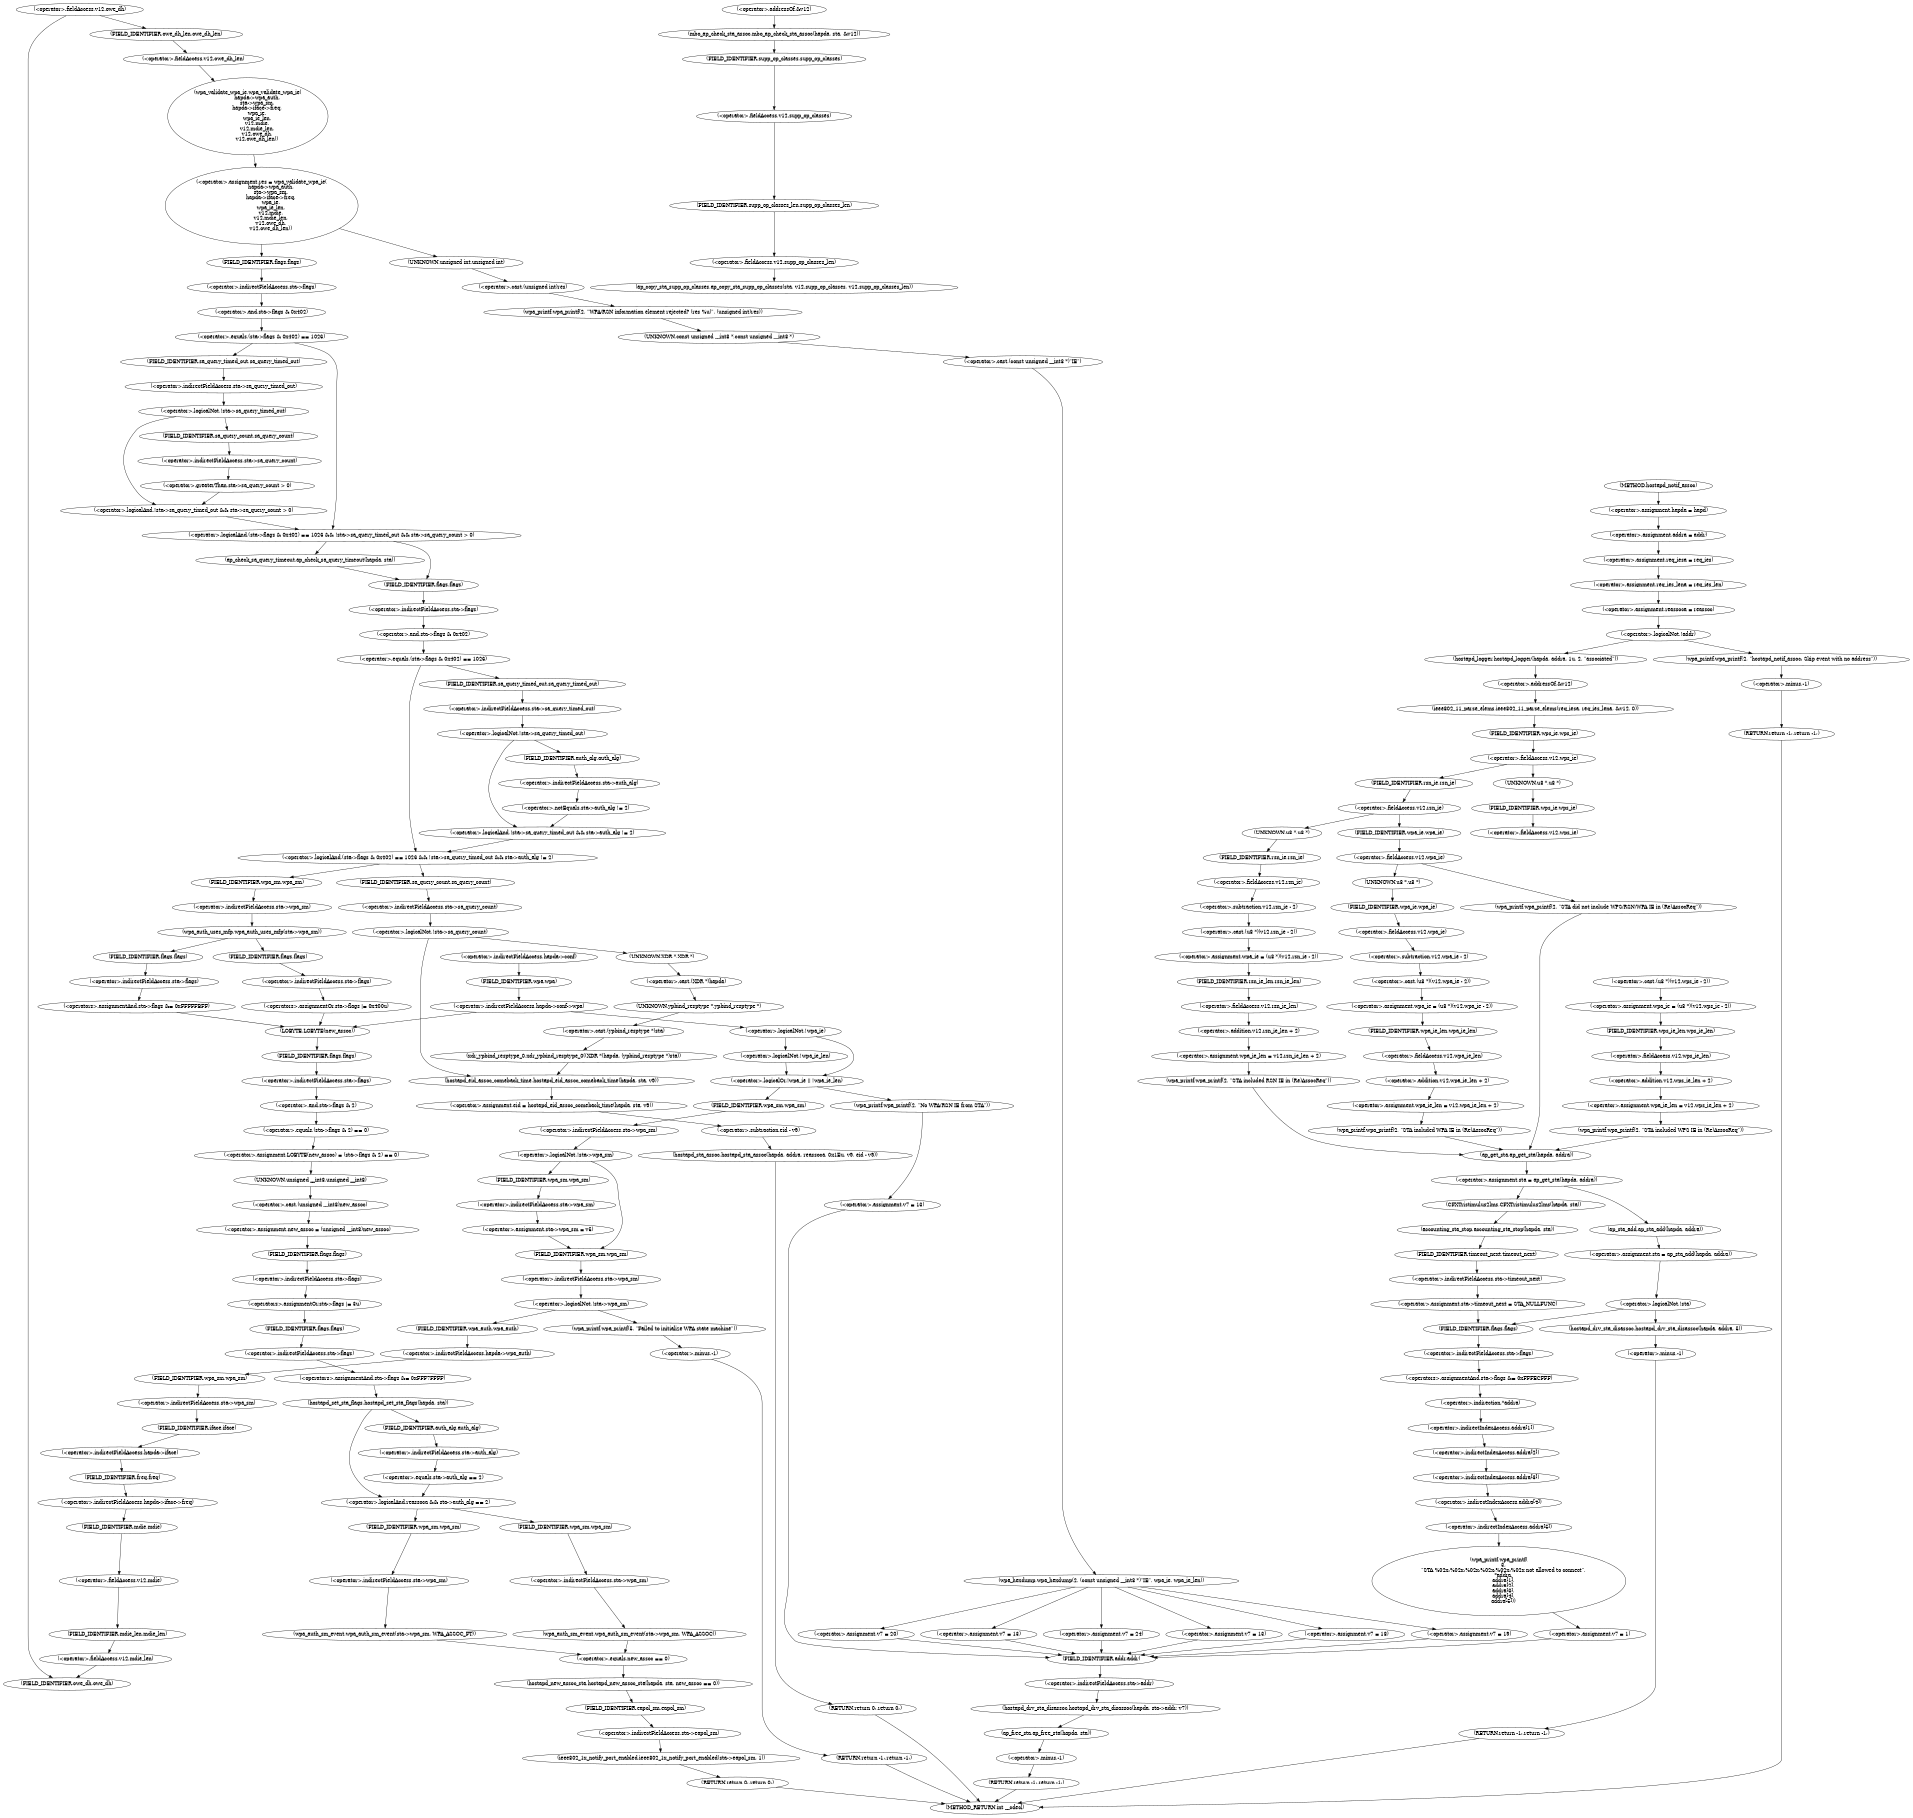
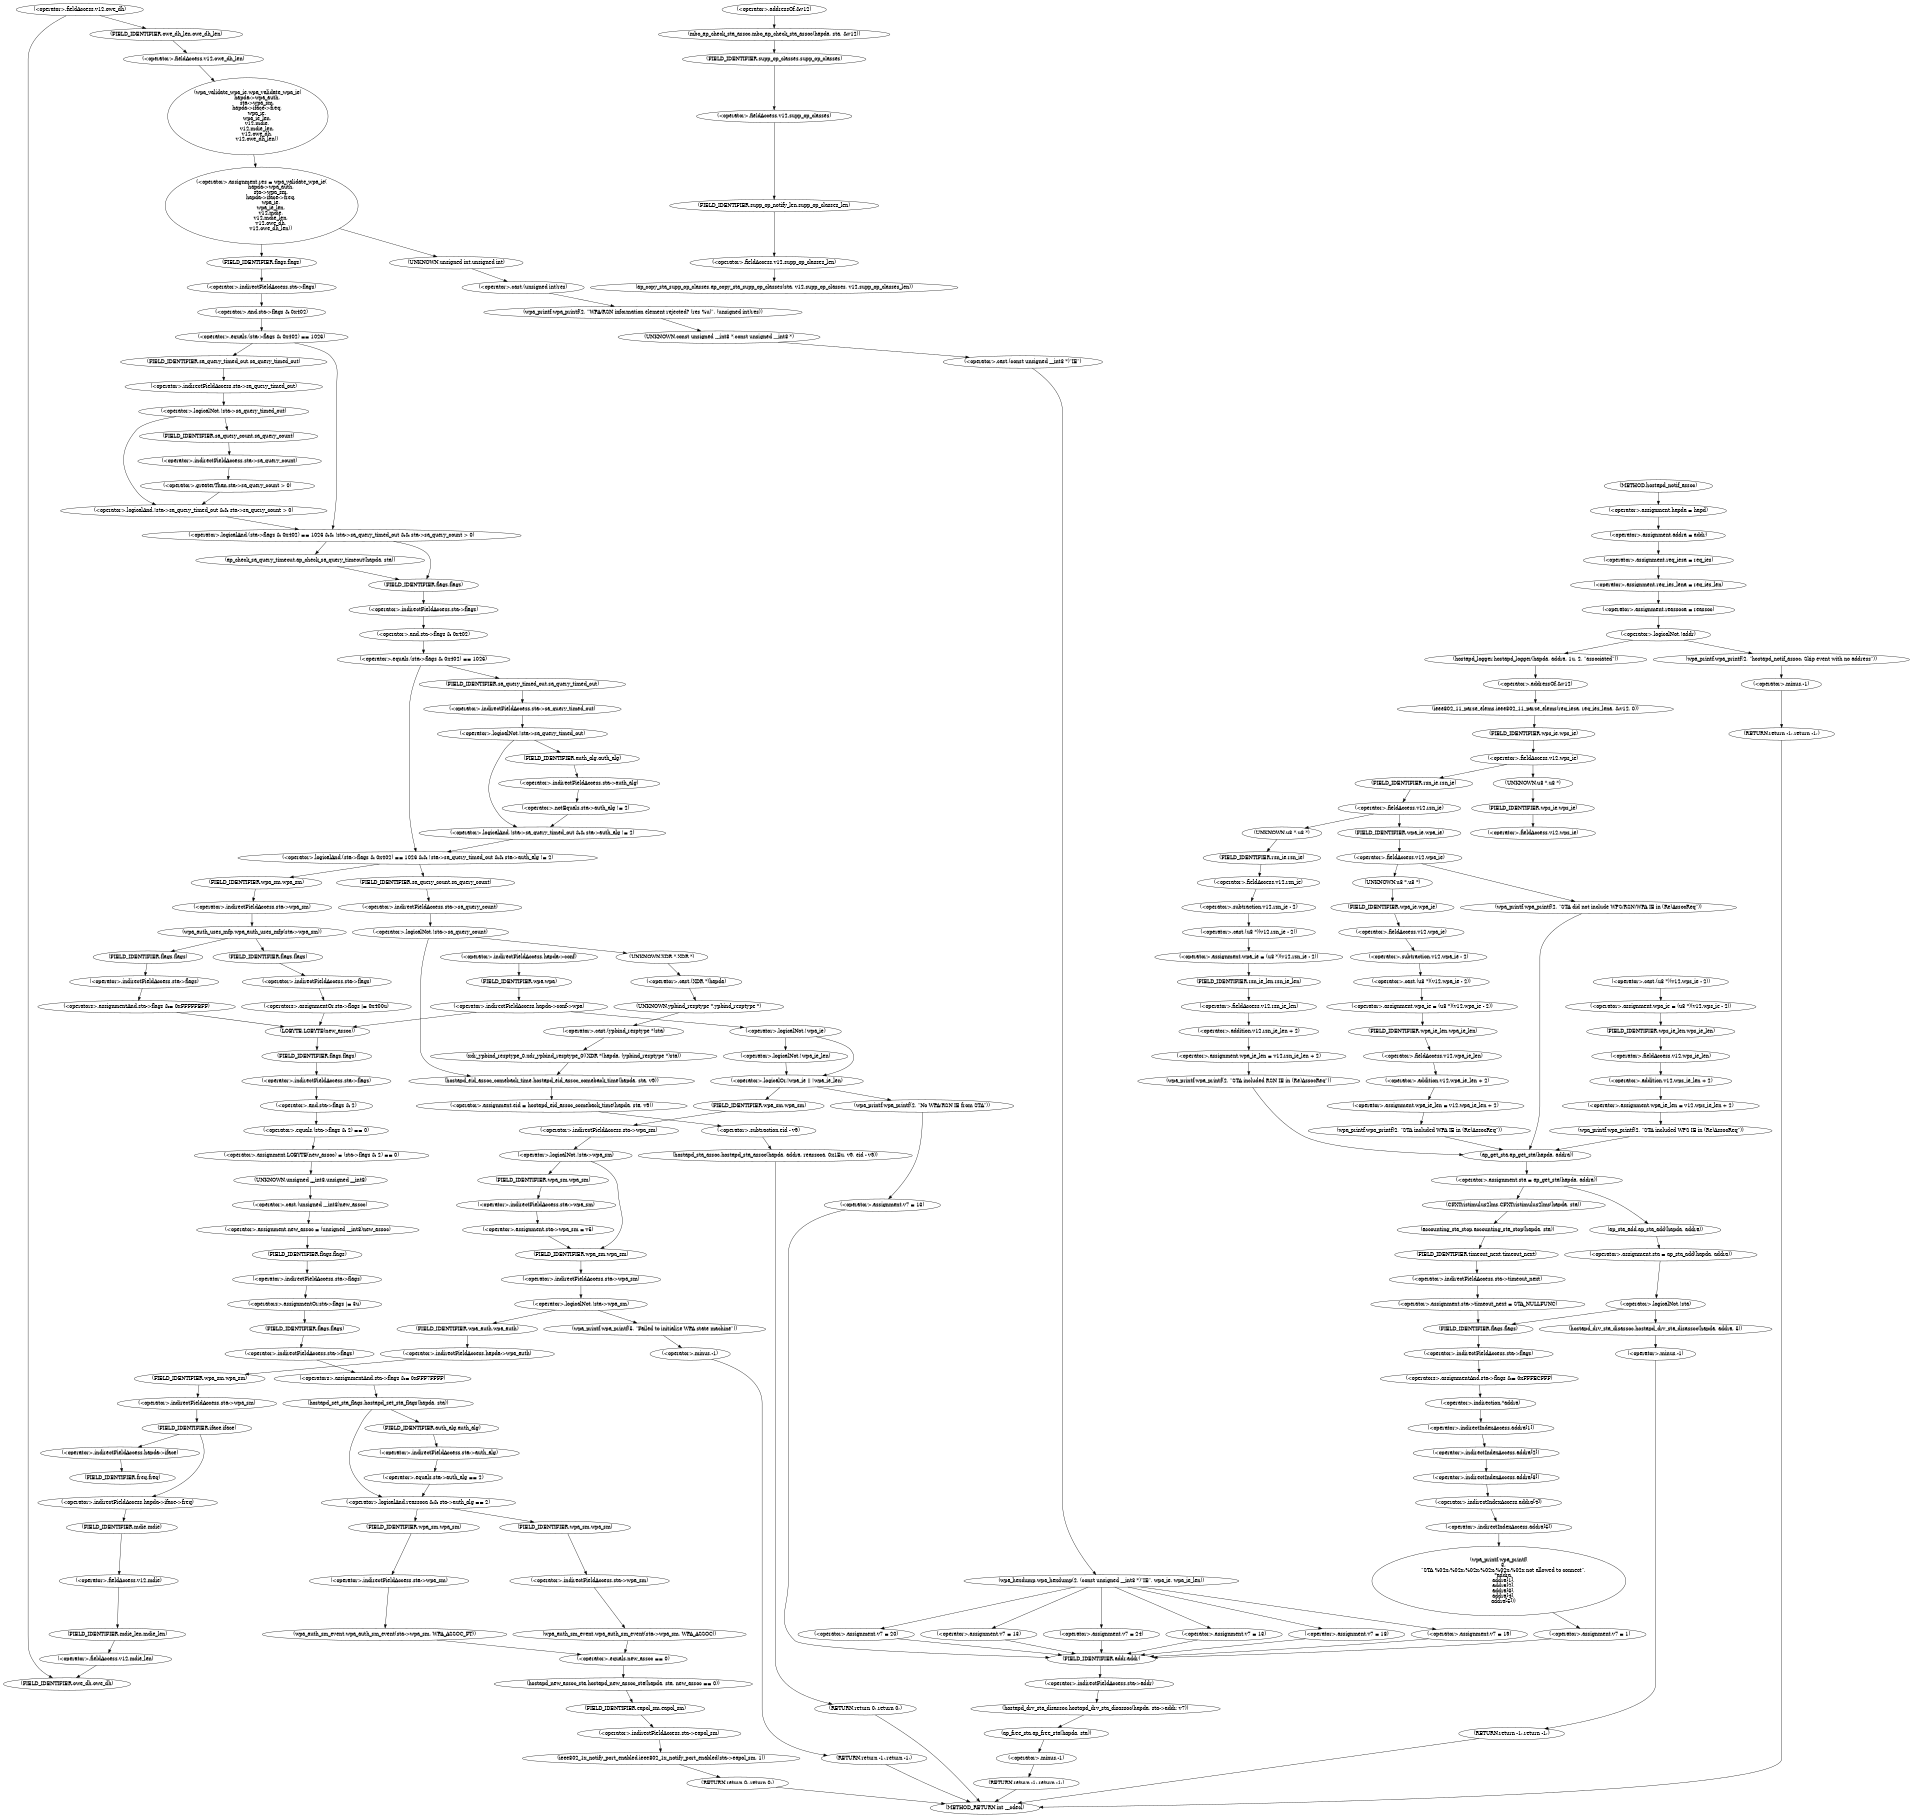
(774, 206) -> (774, 206)
(125, 1489) -> (193, 1474)
